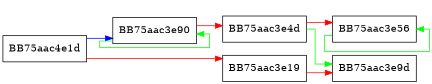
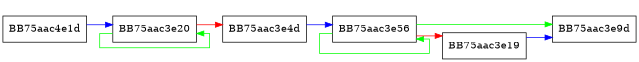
(316, 23) -> (316, 25)
(155, 31) -> (155, 29)
(315, 47) -> (481, 24)
(151, 59) -> (426, 36)
(316, 73) -> (536, 37)
